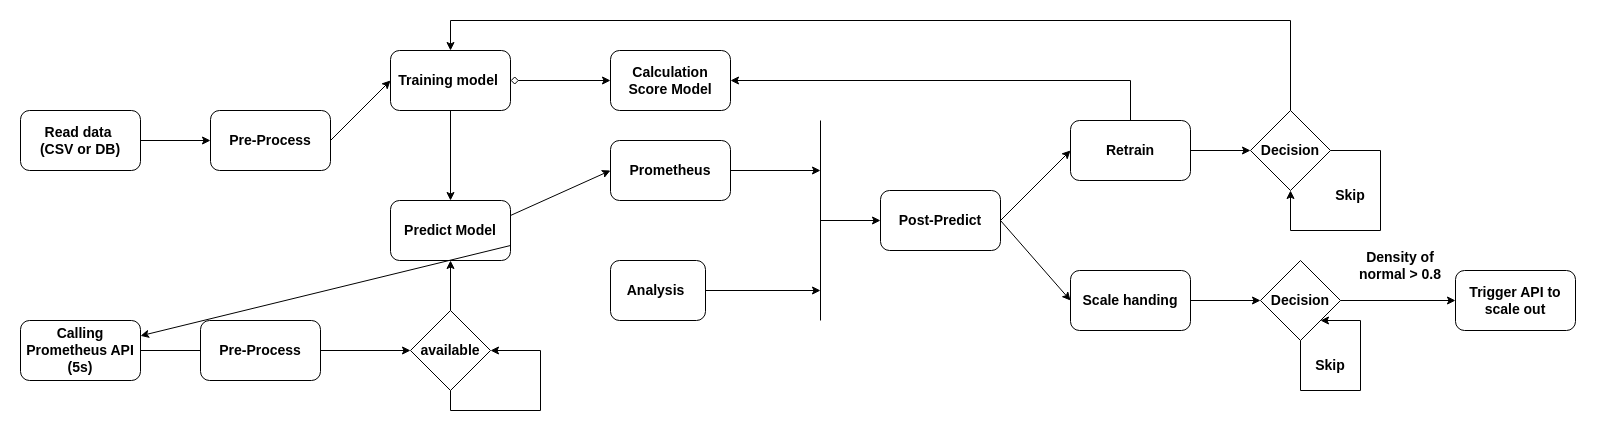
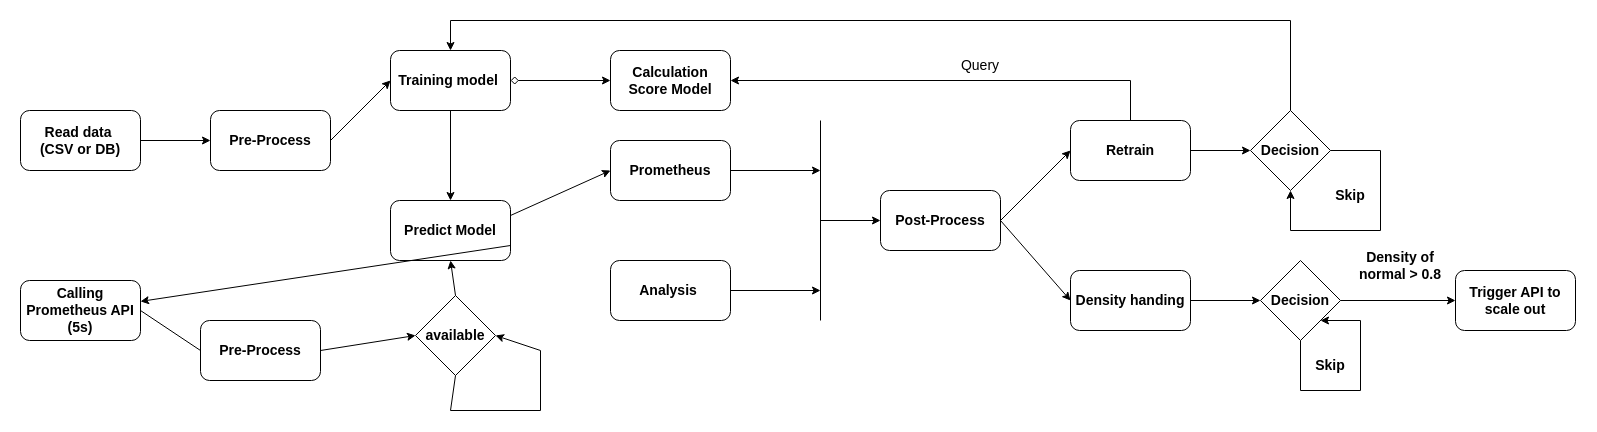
none -> (981, 66)
(941, 221) -> (941, 221)
(658, 291) -> (671, 291)
(1131, 301) -> (1131, 301)
(81, 351) -> (81, 311)
(451, 351) -> (456, 336)
